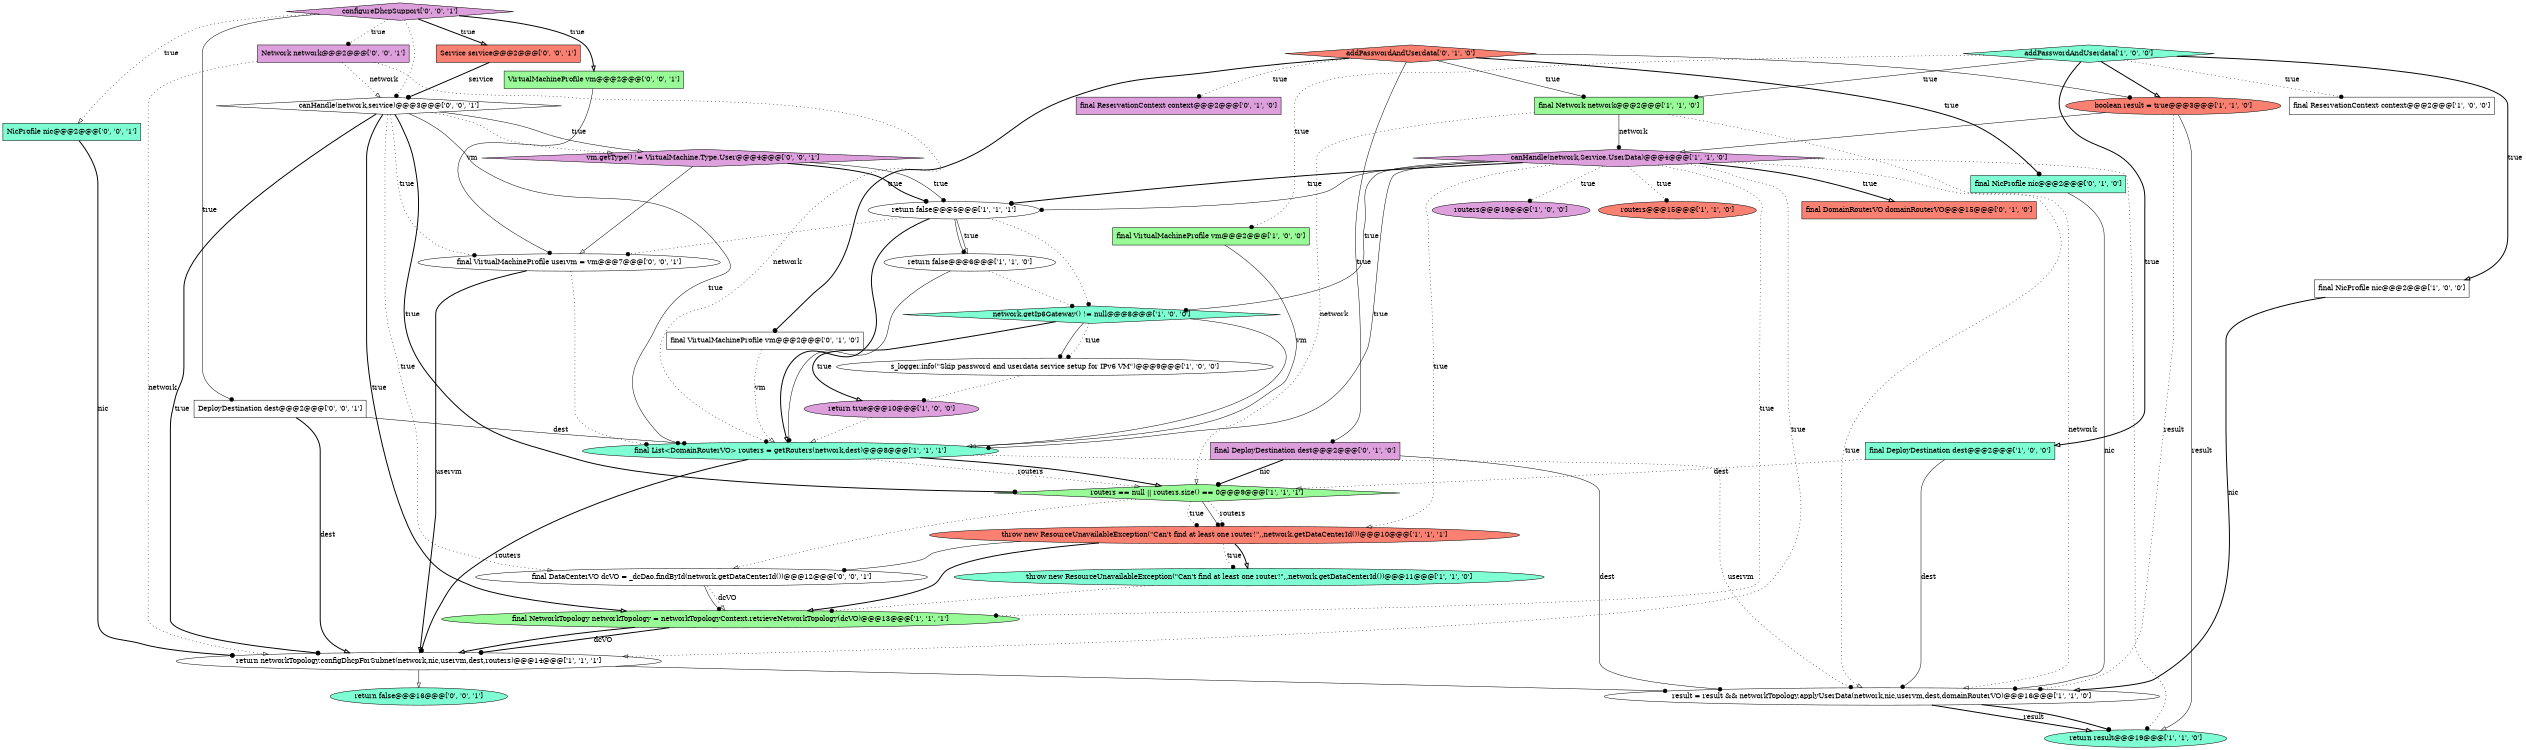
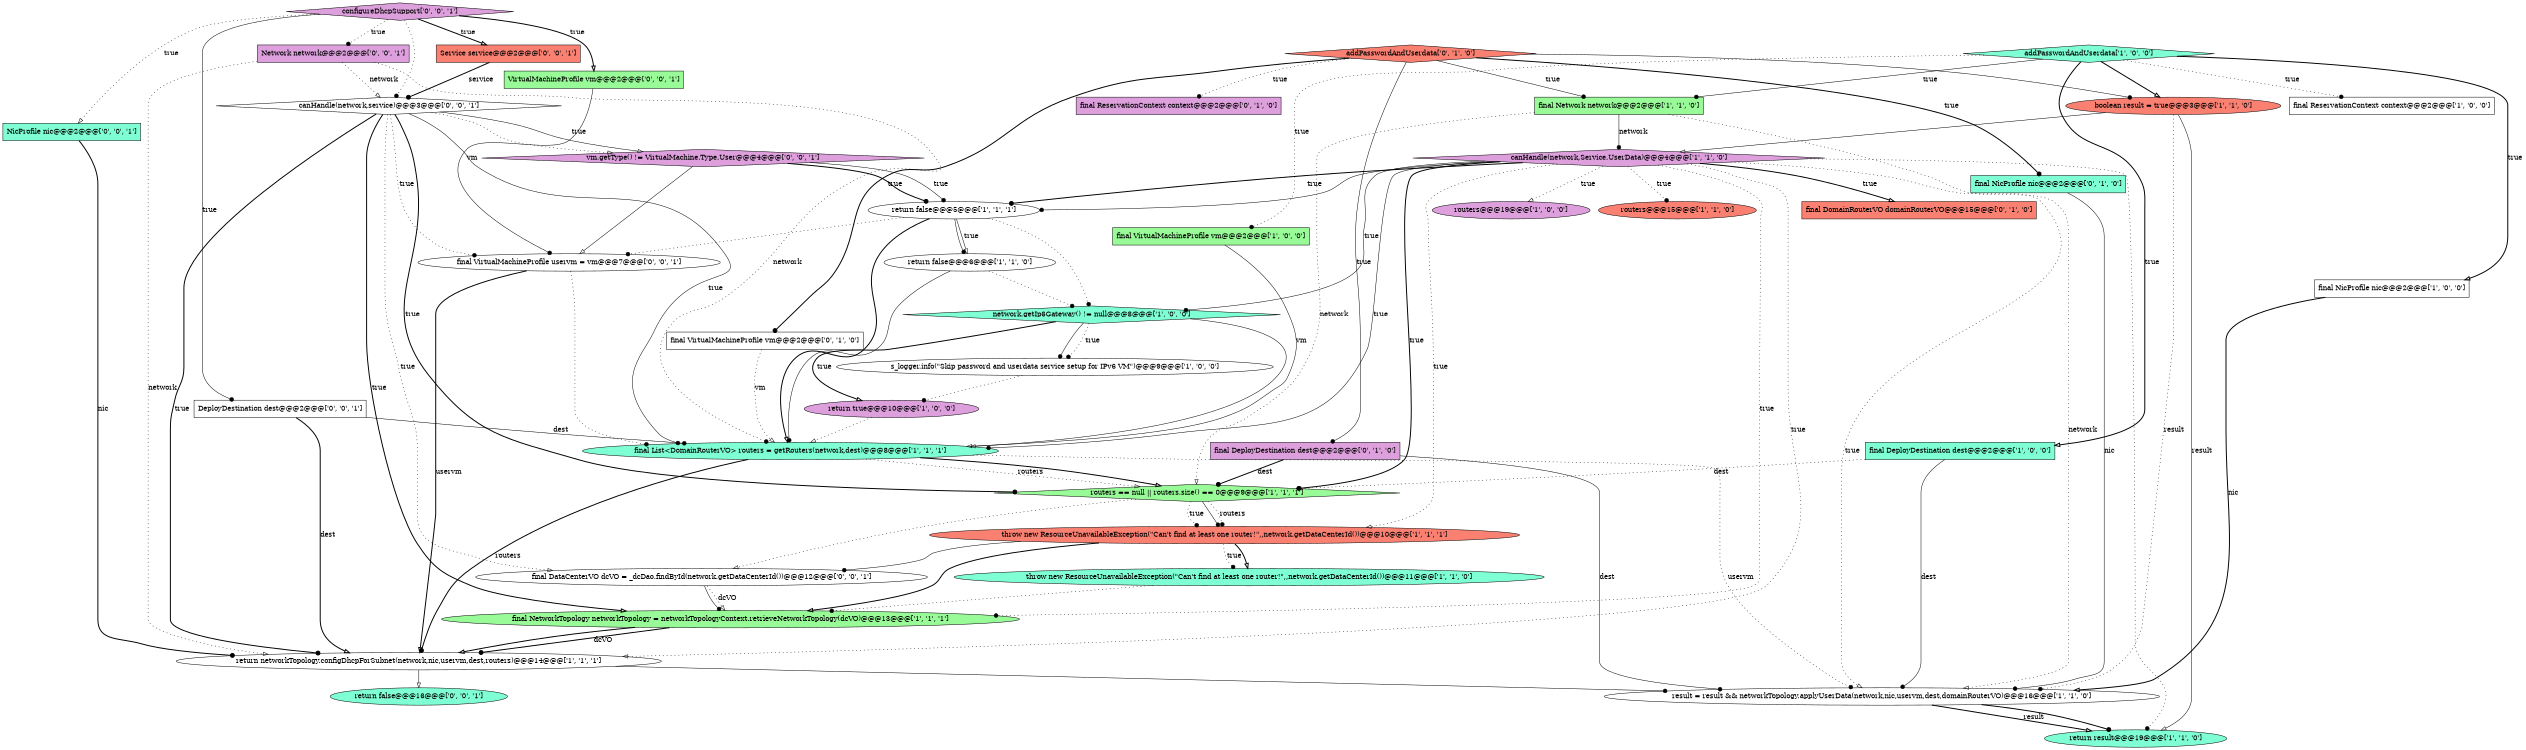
(1567, 183) -> (1567, 183)
none -> (1408, 327)
(1265, 472) -> (1265, 472)
